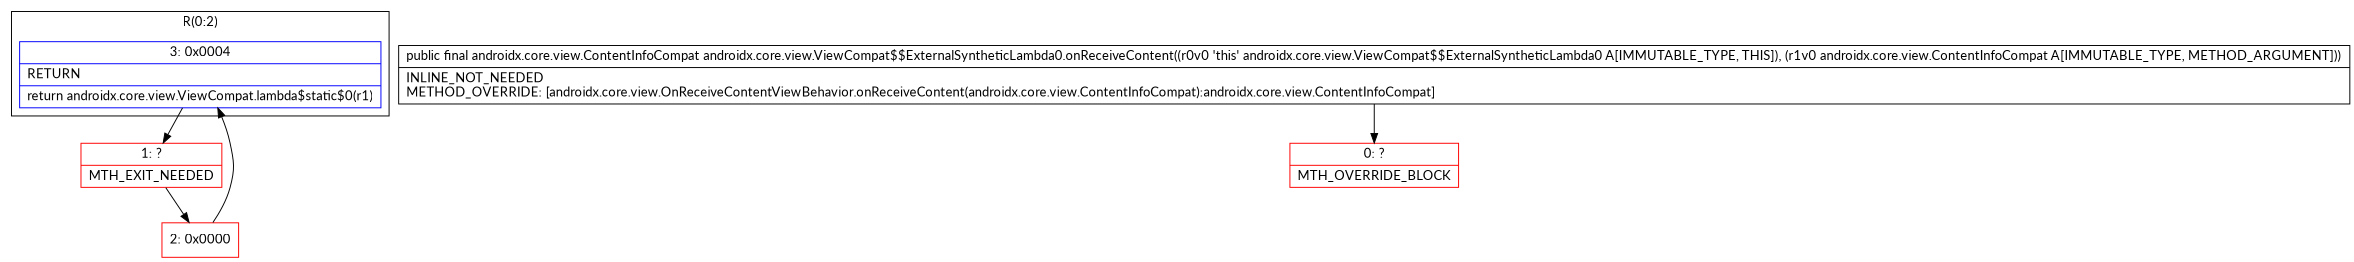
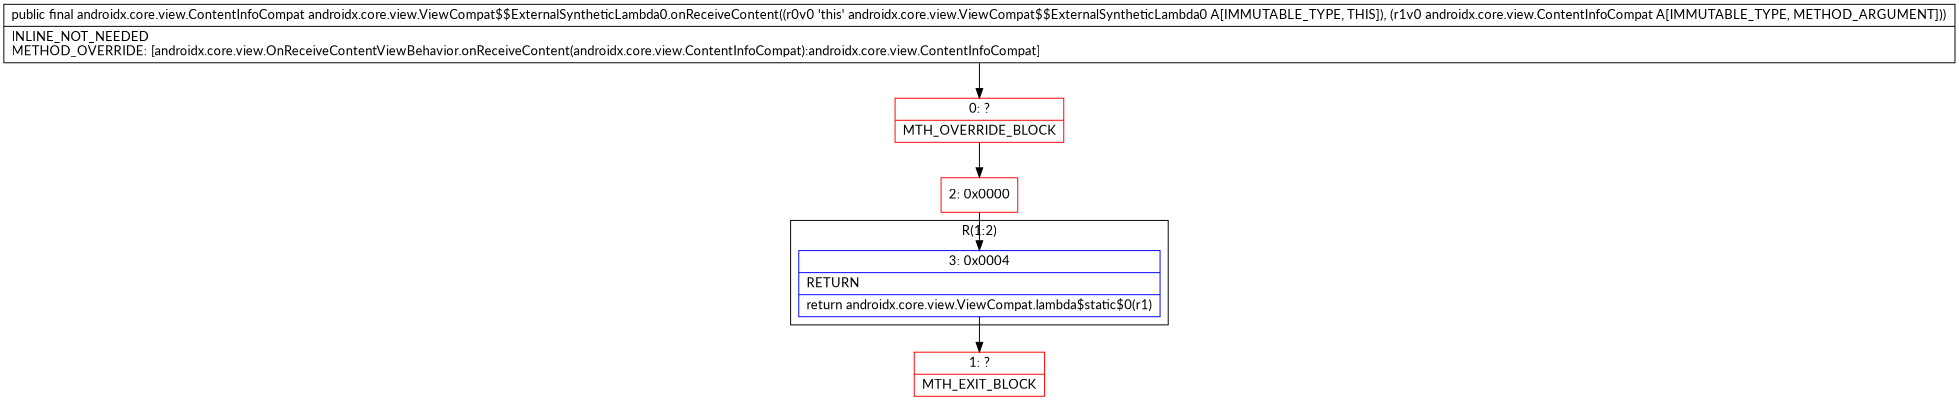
(200, 23) -> (979, 231)
(151, 176) -> (979, 385)
(175, 201) -> (979, 155)
